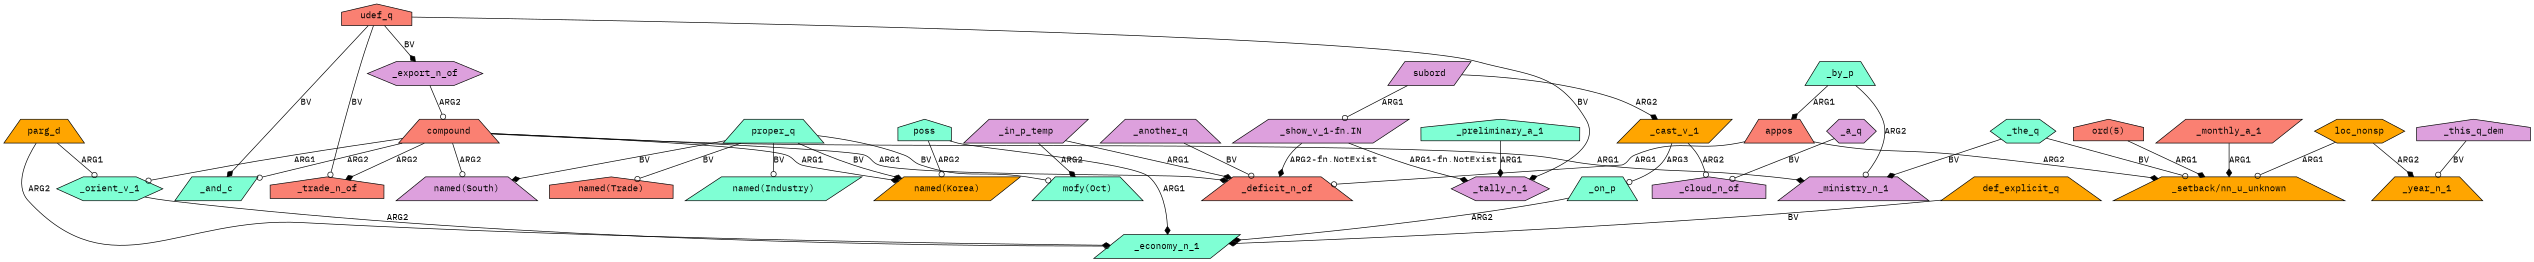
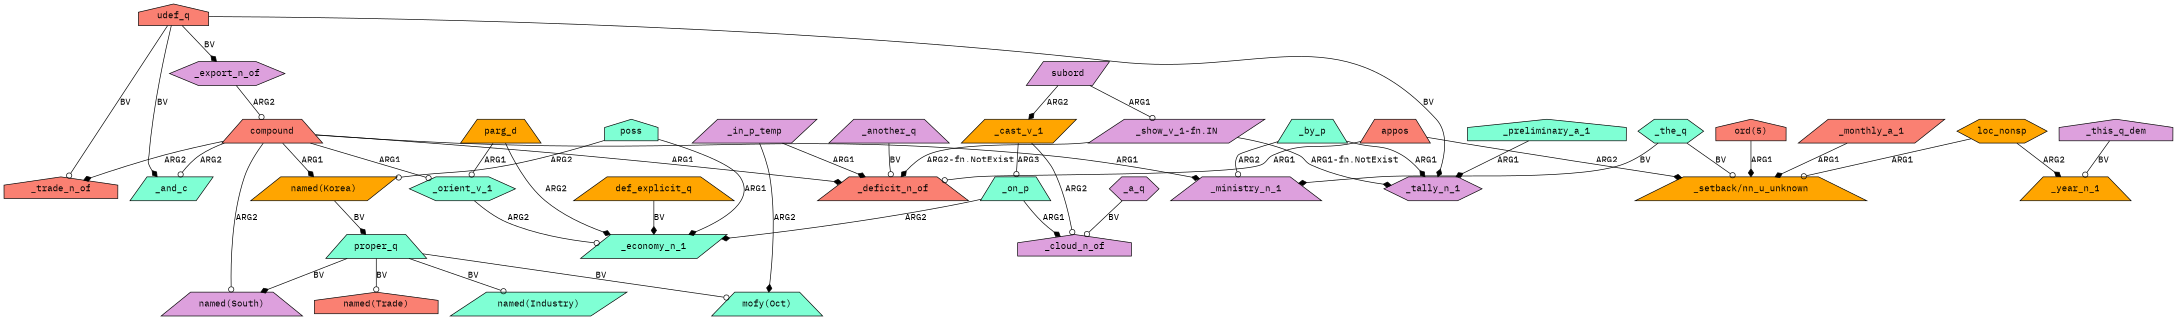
(1813, 100) -> (1386, 148)
(845, 162) -> (347, 215)
none -> (1038, 217)
